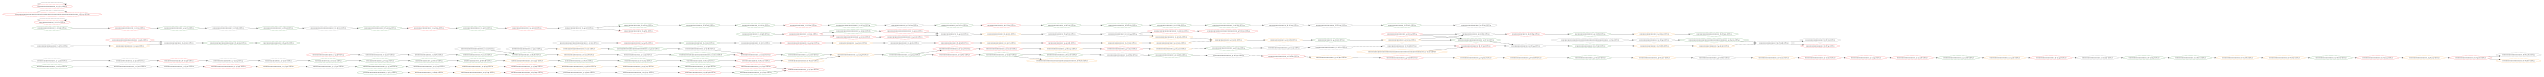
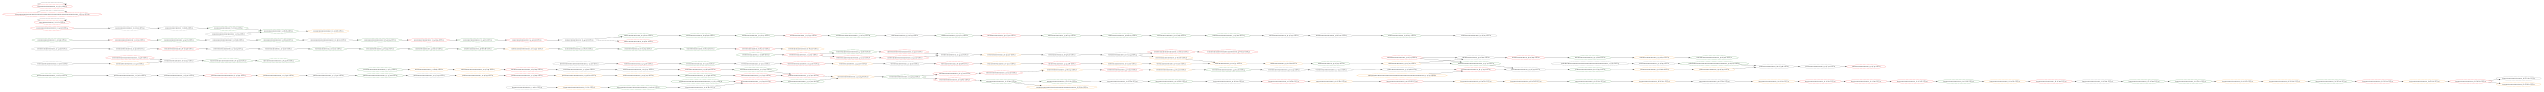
(1797, 44) -> (1843, 67)
(638, 55) -> none
(828, 58) -> (828, 76)
